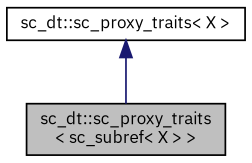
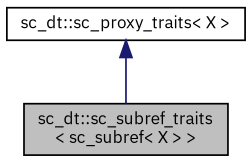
(126, 129) -> (126, 129)
